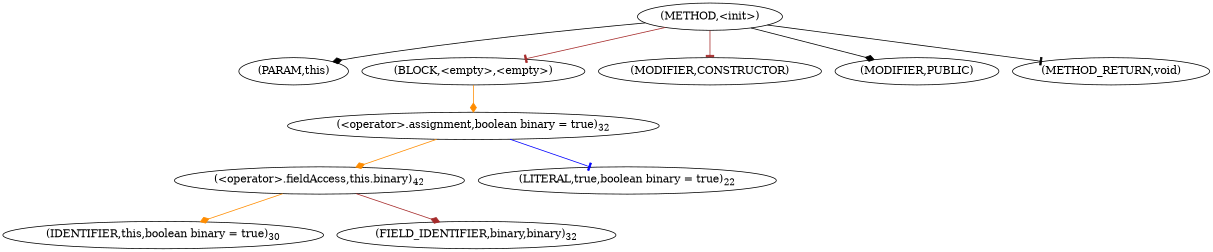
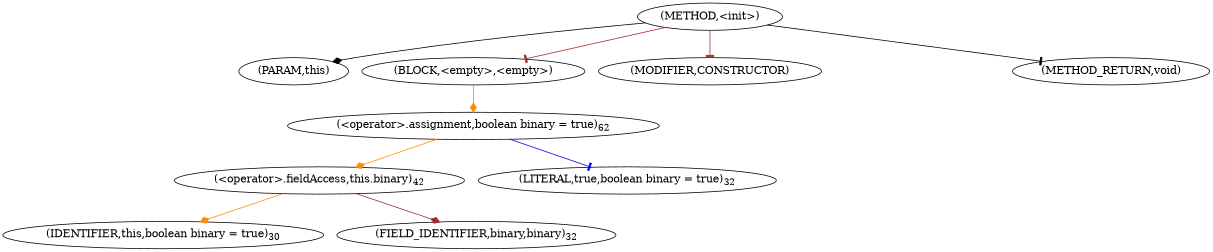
(917, 71) -> none
(604, 125) -> (604, 125)
(730, 179) -> (730, 179)
